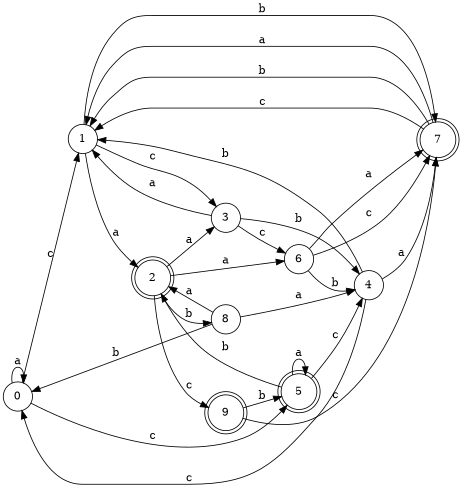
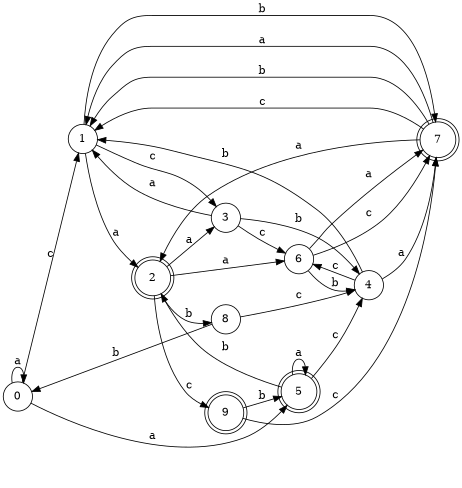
(299, 295) -> (299, 295)
(194, 302) -> (275, 164)
(153, 436) -> (153, 436)
(228, 481) -> (338, 274)
